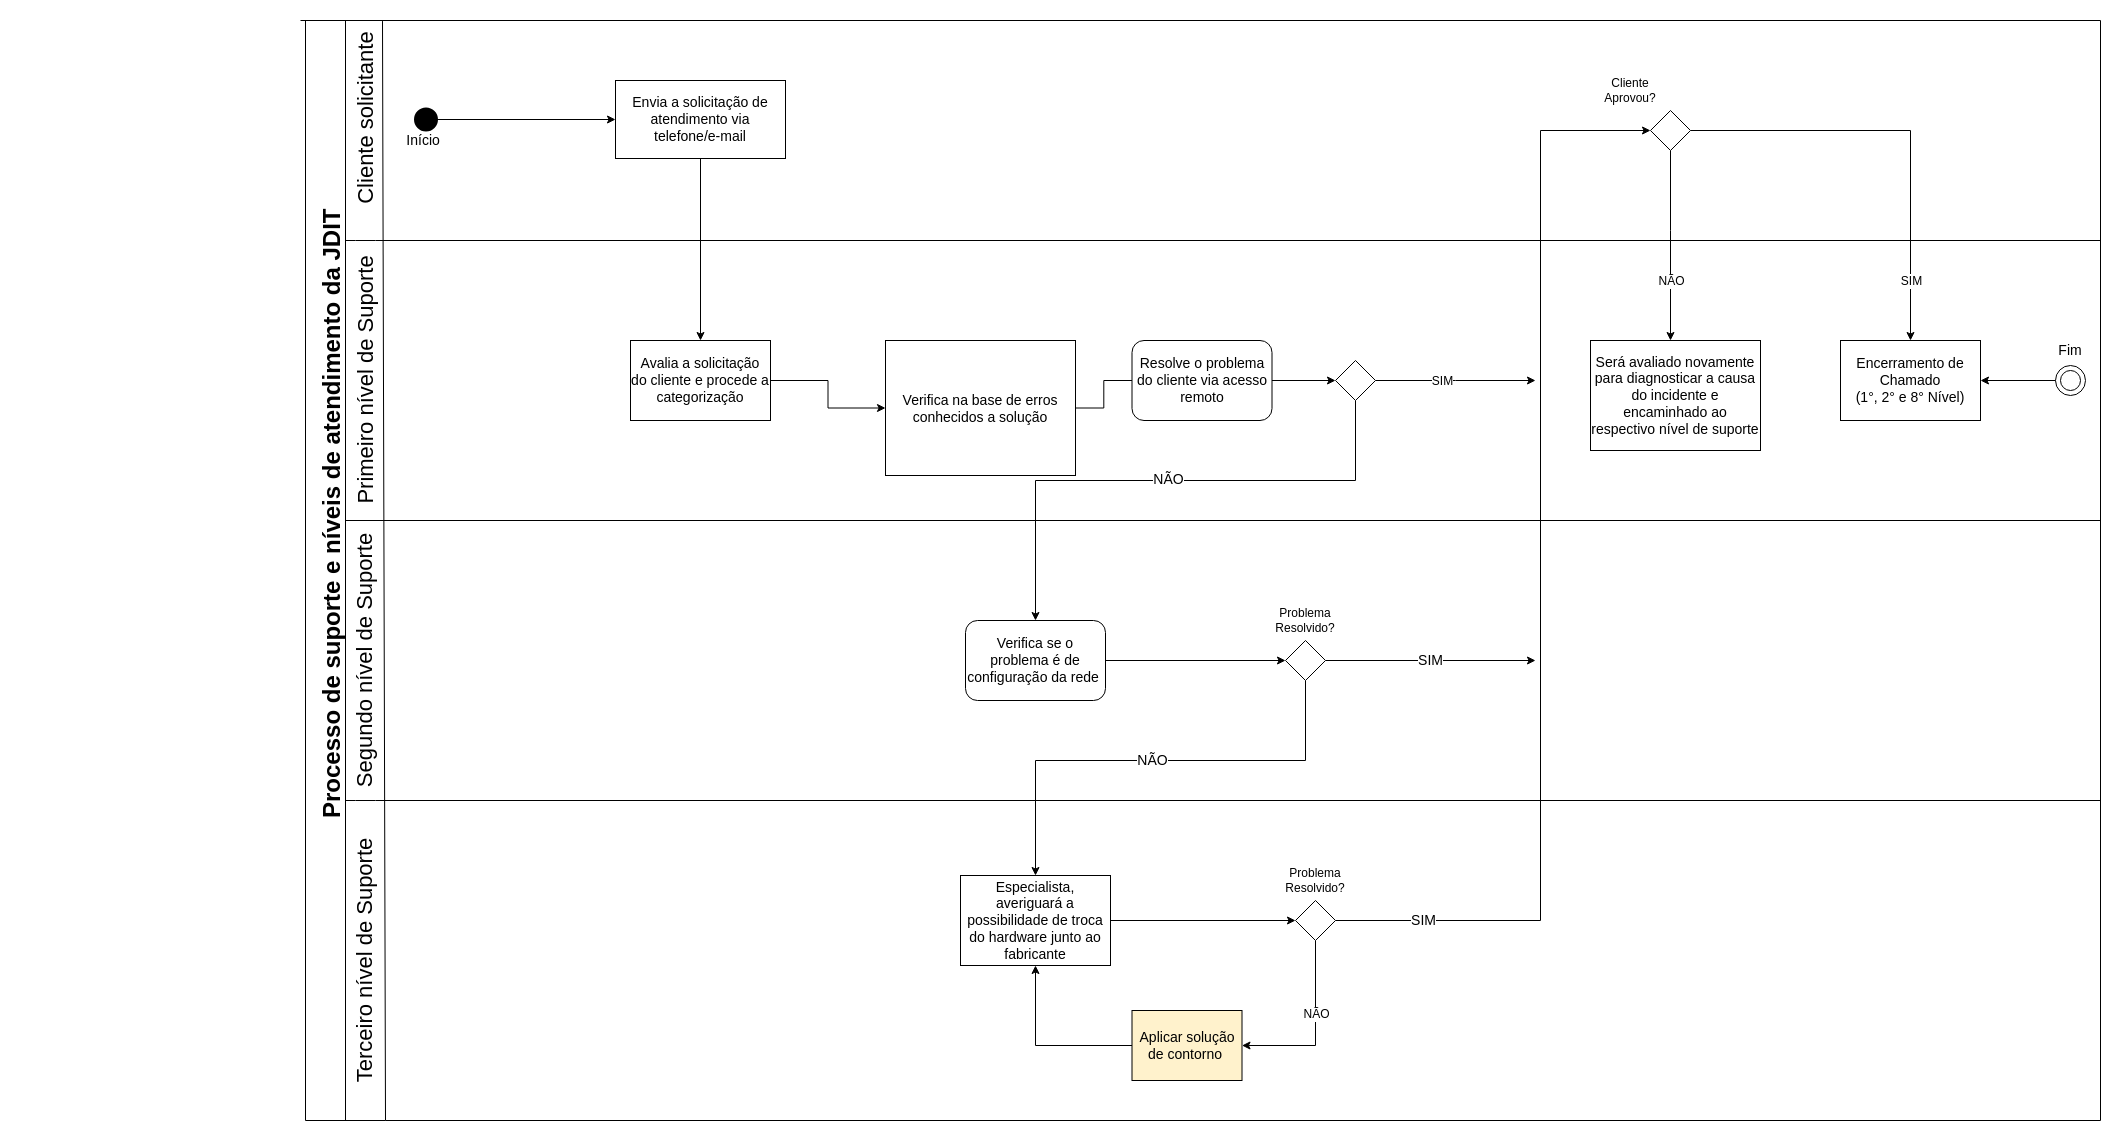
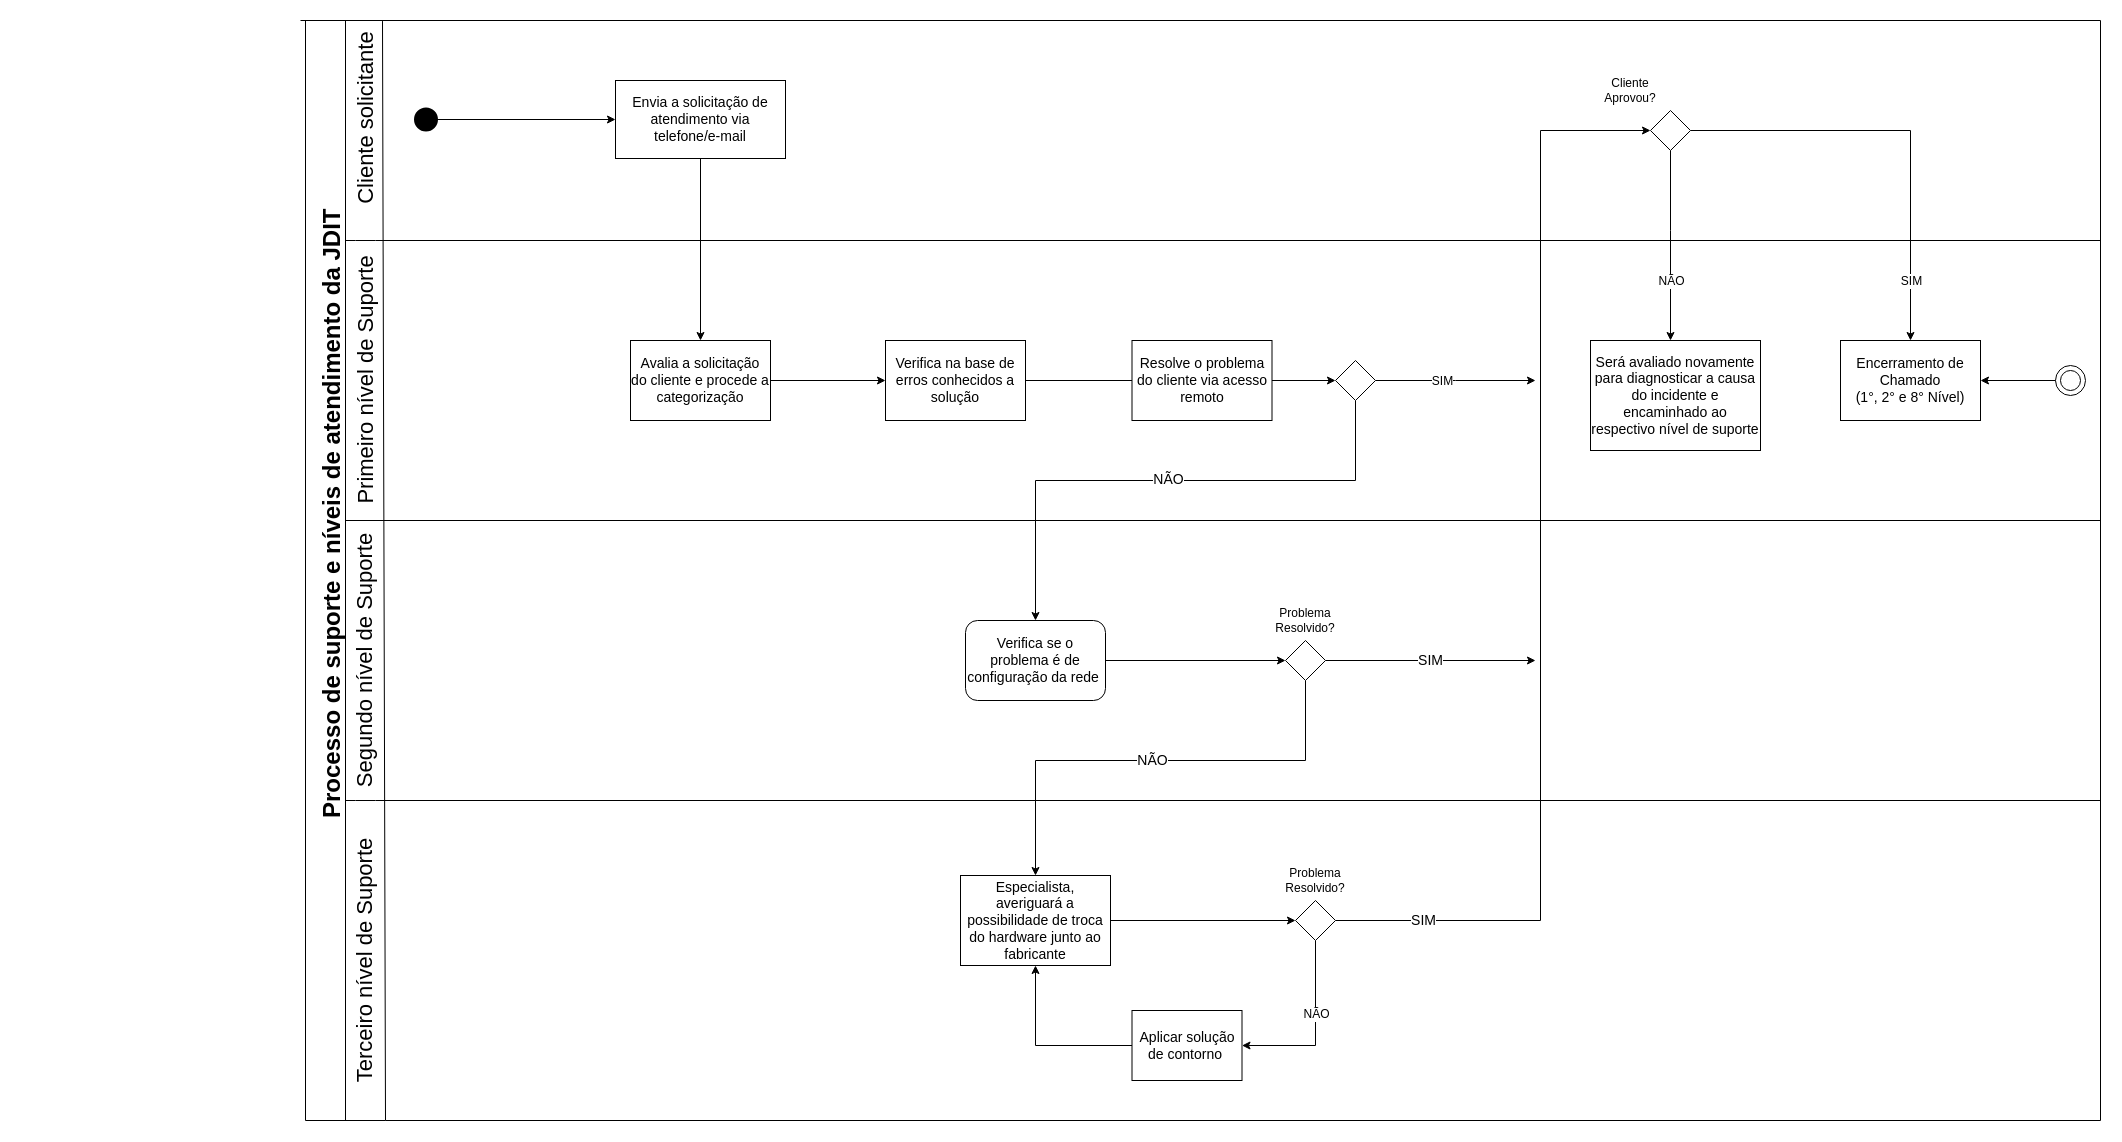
(426, 141) -> none
(2071, 351) -> none
(1202, 381) -> (1202, 381)
(981, 408) -> (956, 381)
(1187, 1046) -> (1187, 1046)
